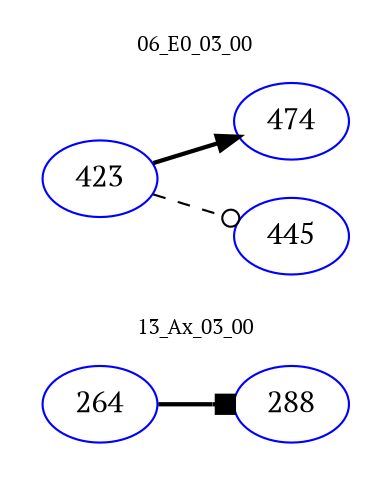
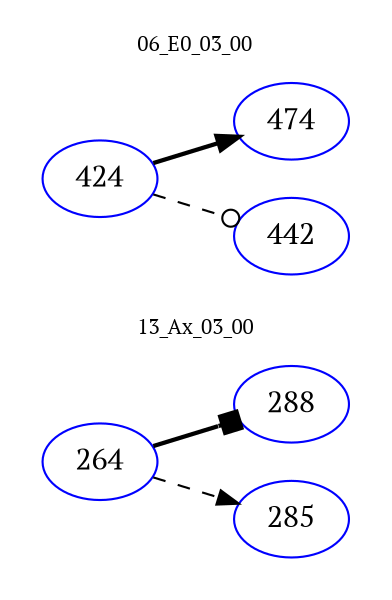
(100, 179) -> (100, 179)
(292, 236) -> (292, 236)
none -> (292, 519)
